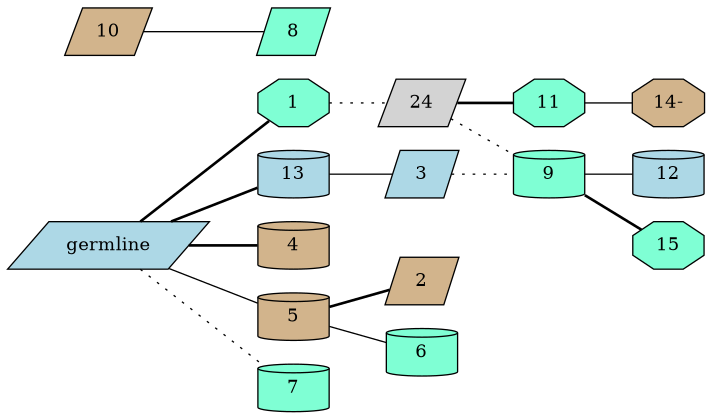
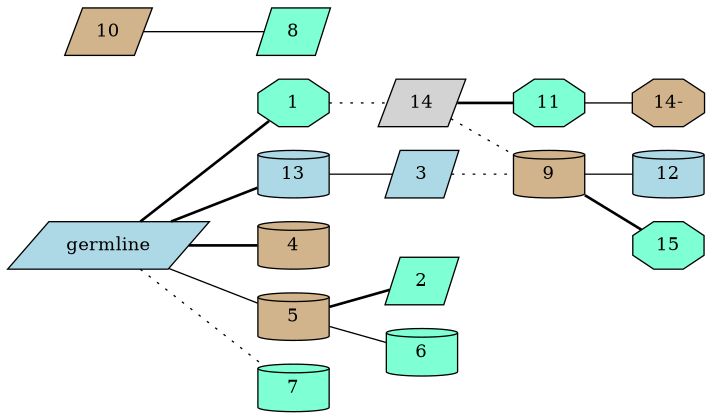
(422, 103) -> (422, 103)
(549, 174) -> (549, 174)
(422, 281) -> (422, 281)
